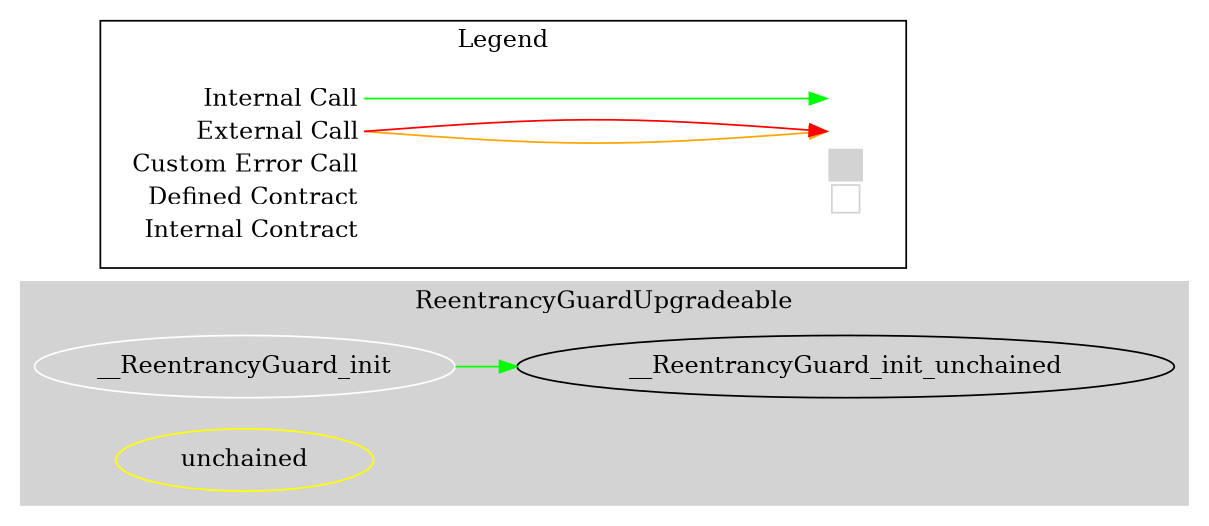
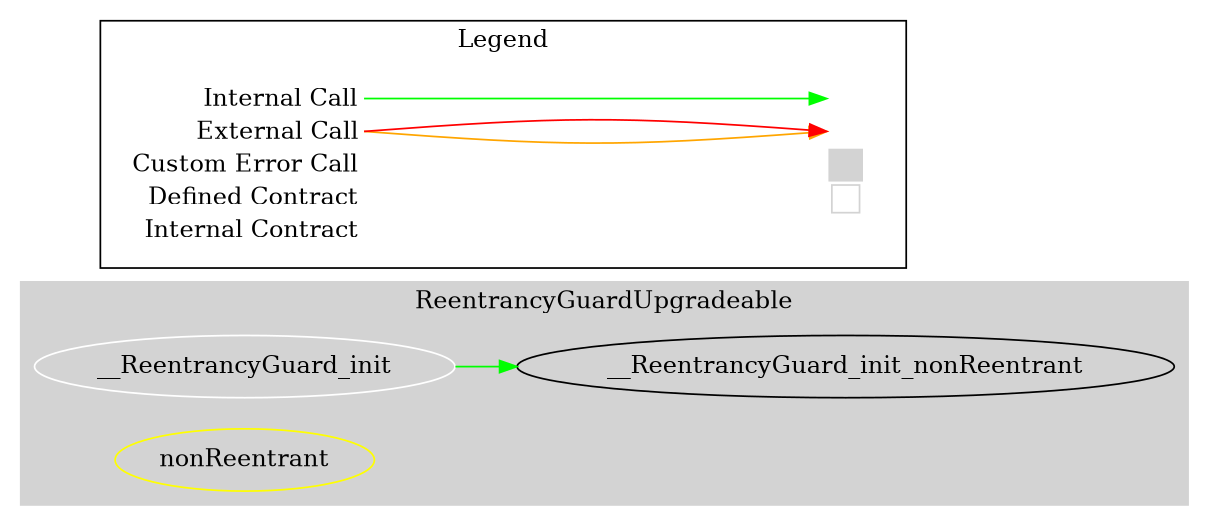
(846, 367) -> (846, 367)
(245, 460) -> (245, 460)
